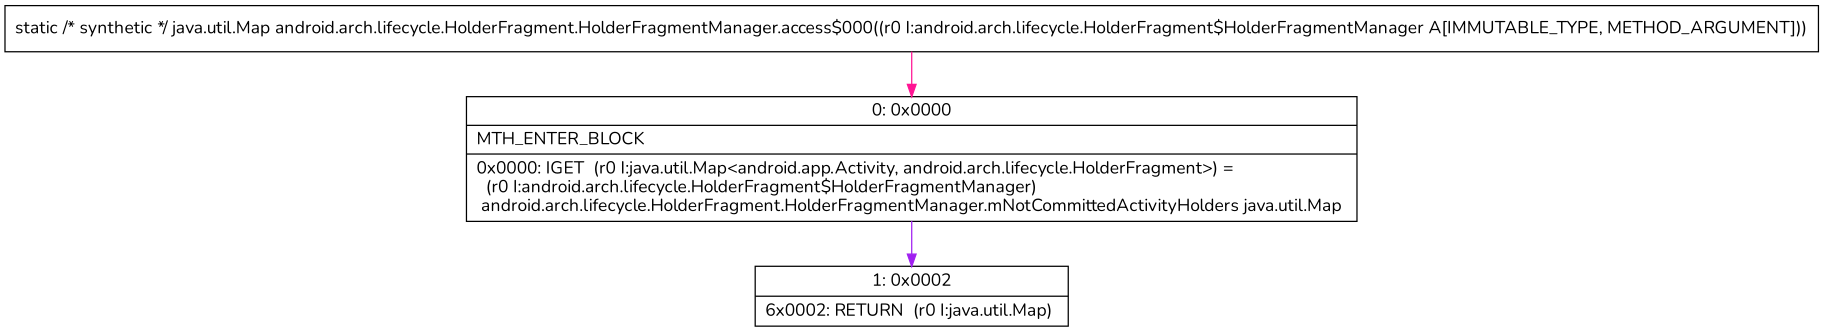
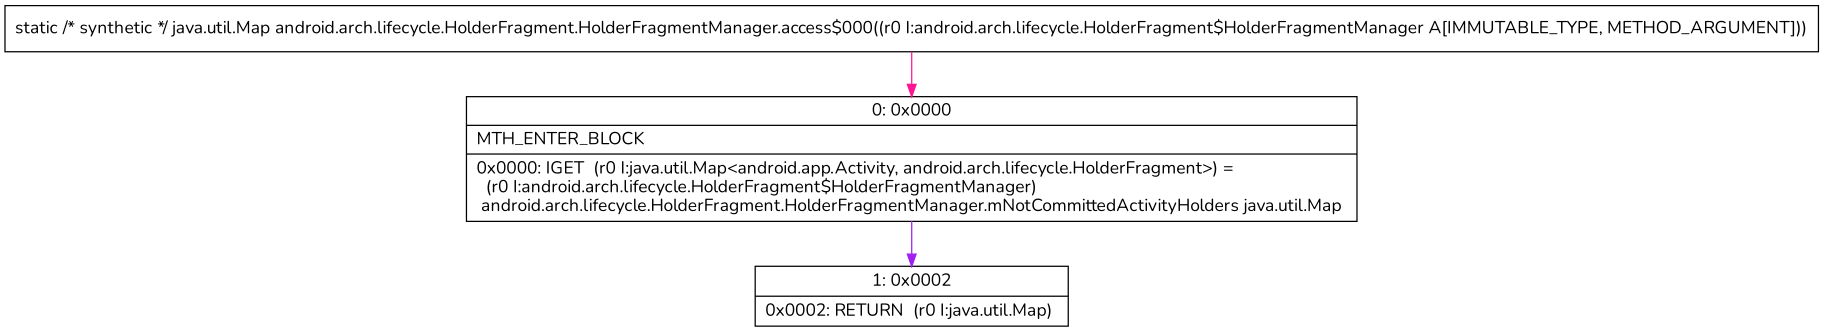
(912, 311) -> (912, 311)
